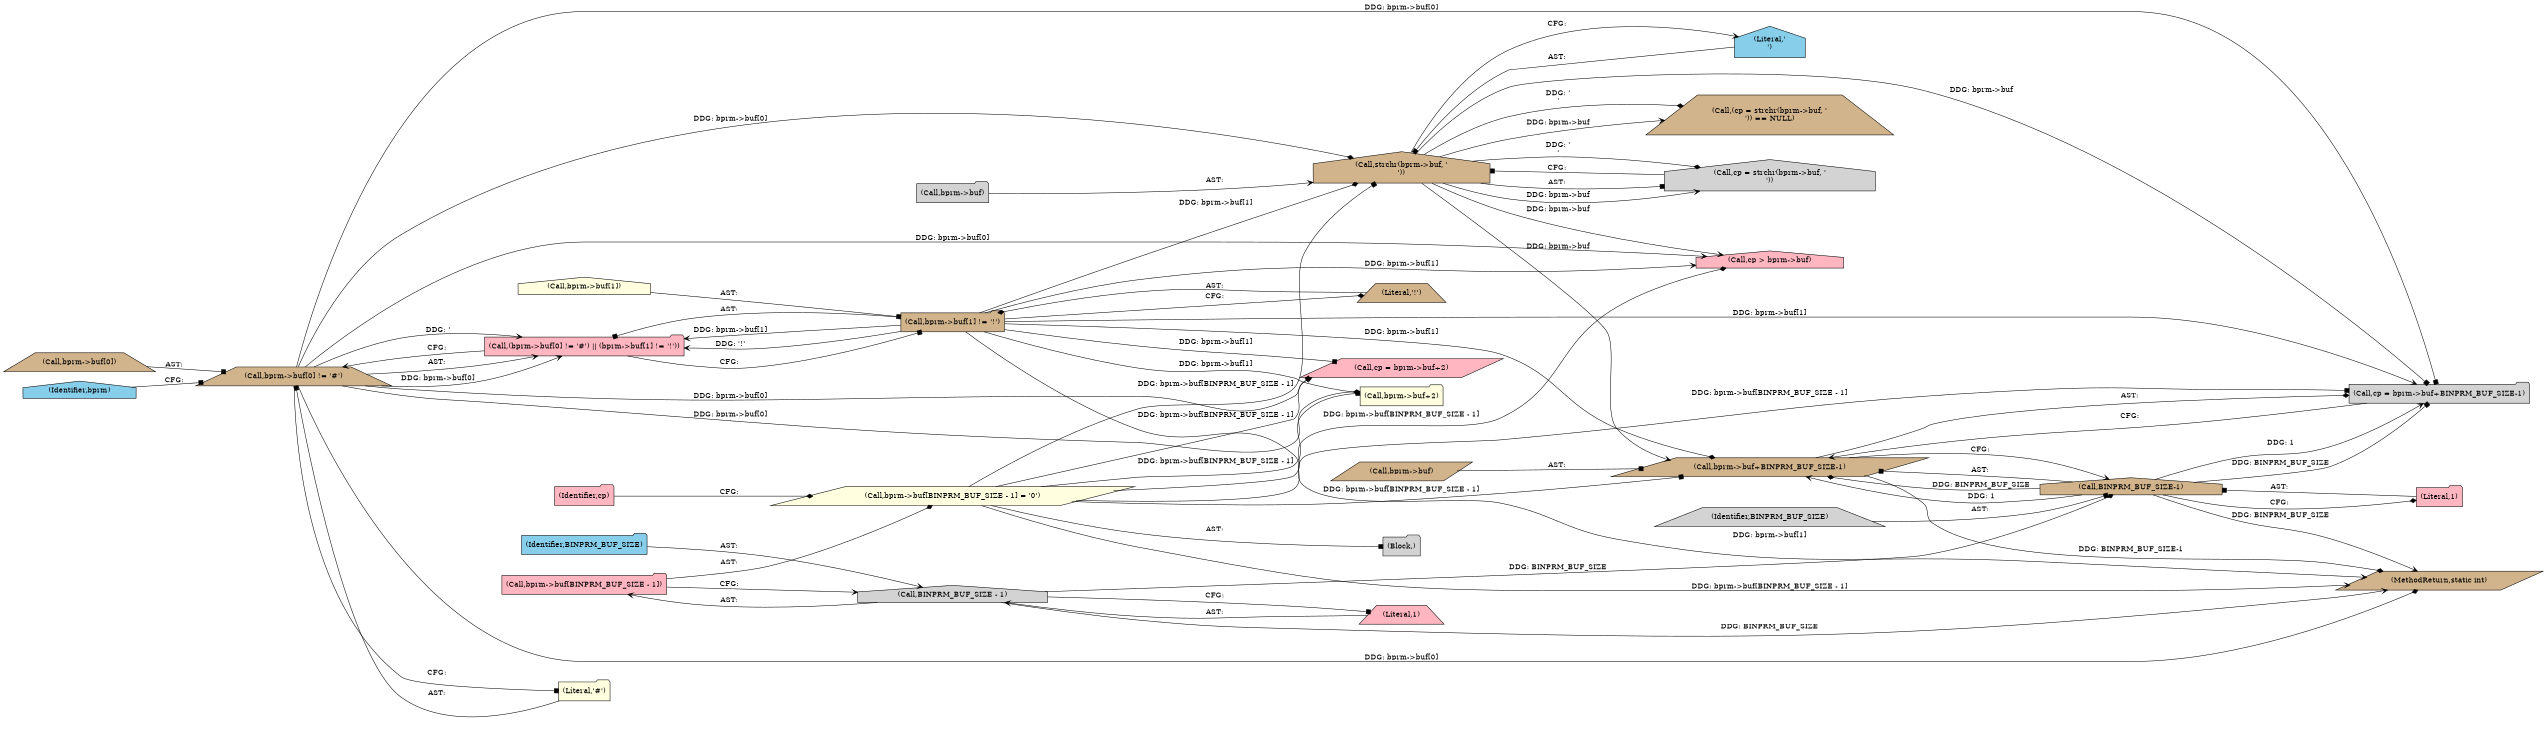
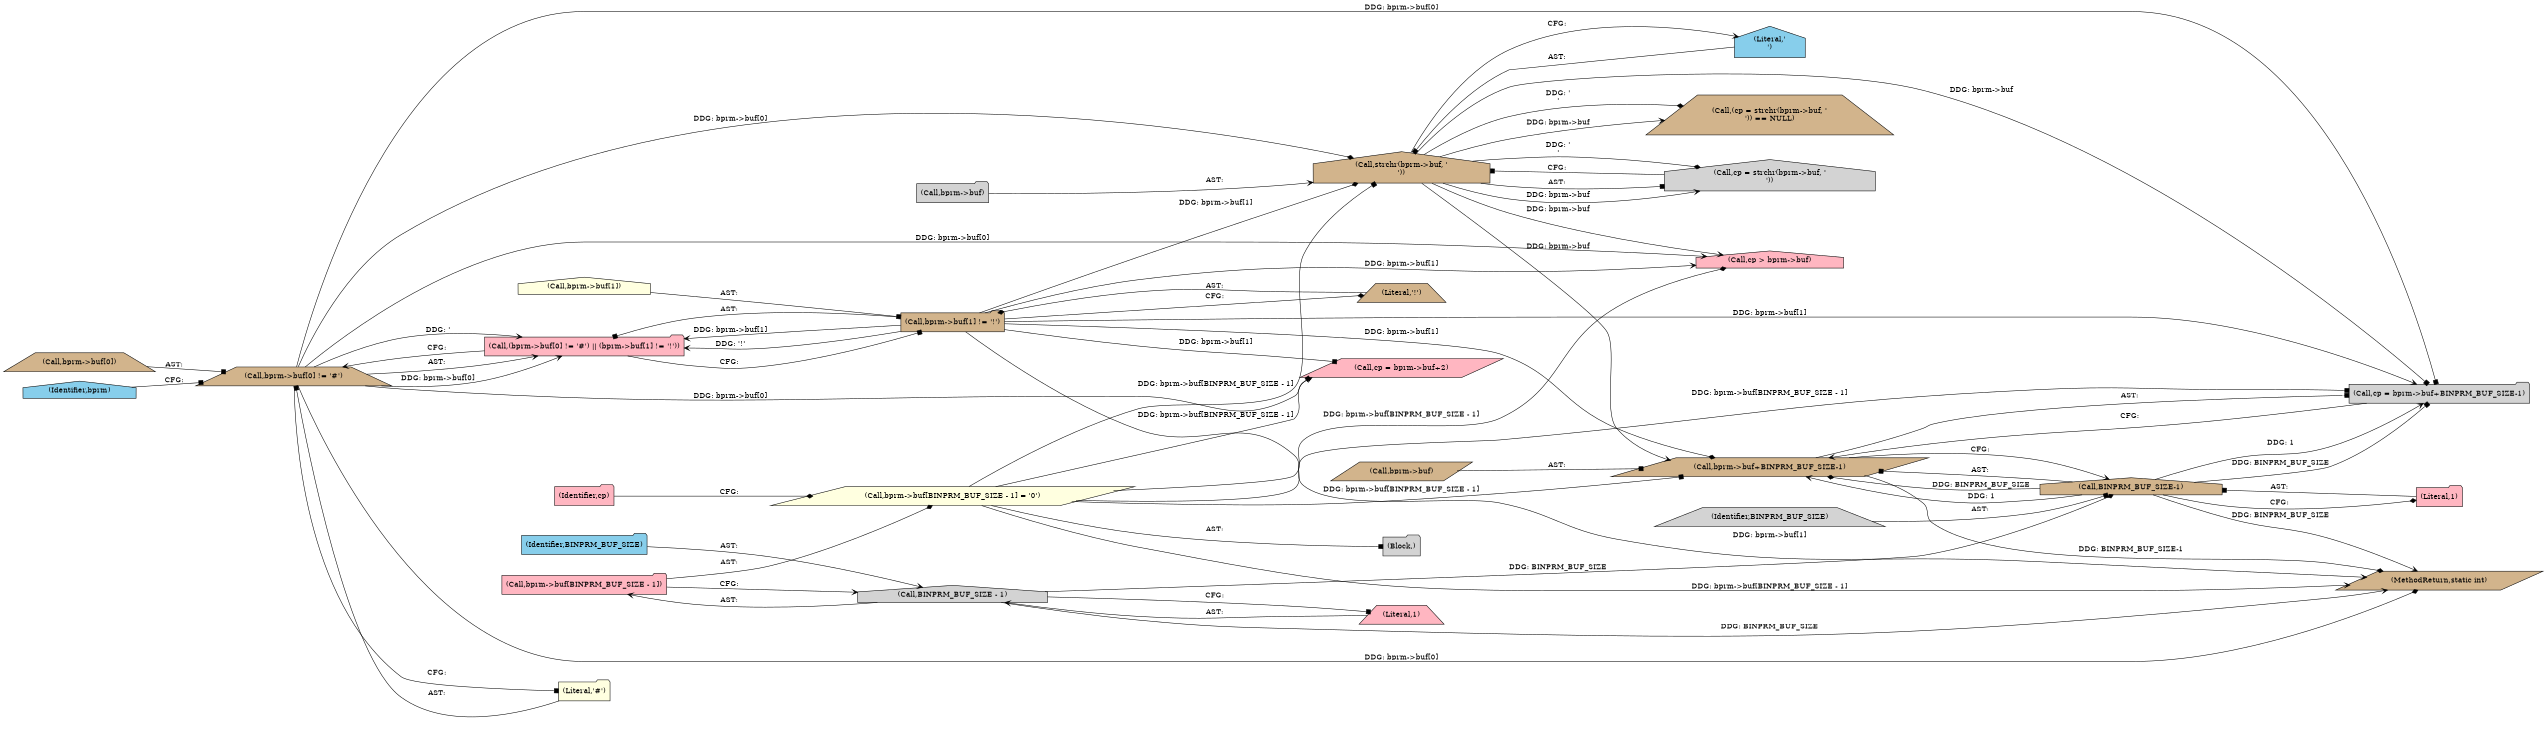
(1402, 396) -> none
(2076, 407) -> (2076, 407)
